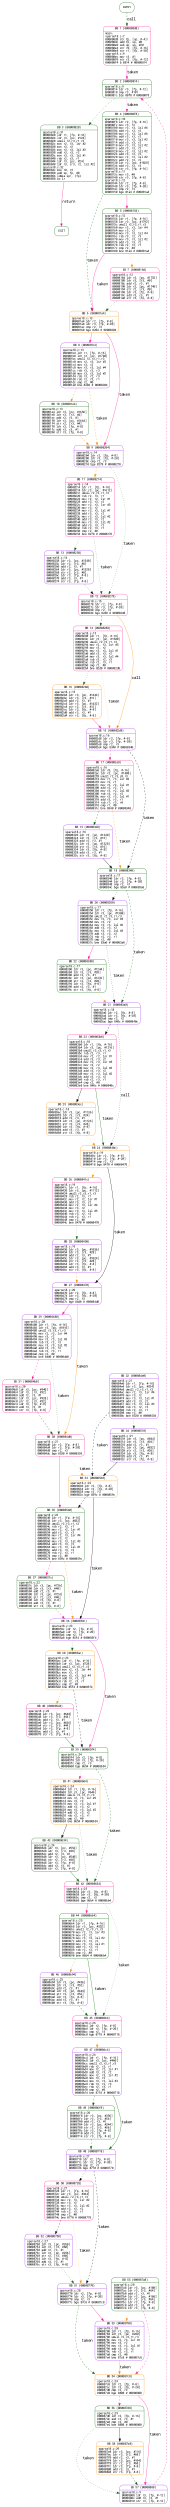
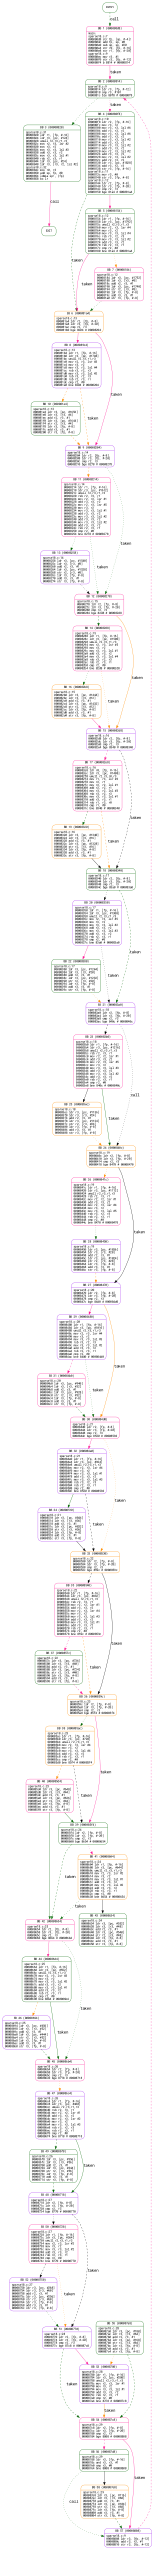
(69, 202) -> (55, 202)
(136, 678) -> (137, 678)
(88, 842) -> (77, 842)
(134, 1422) -> (71, 1500)
(60, 1481) -> (91, 1442)
(60, 1535) -> (79, 1610)
(74, 1630) -> (92, 1705)
(74, 1875) -> (50, 1864)
(150, 2343) -> (134, 2386)
(120, 2385) -> (104, 2428)
(88, 2458) -> (74, 2502)
